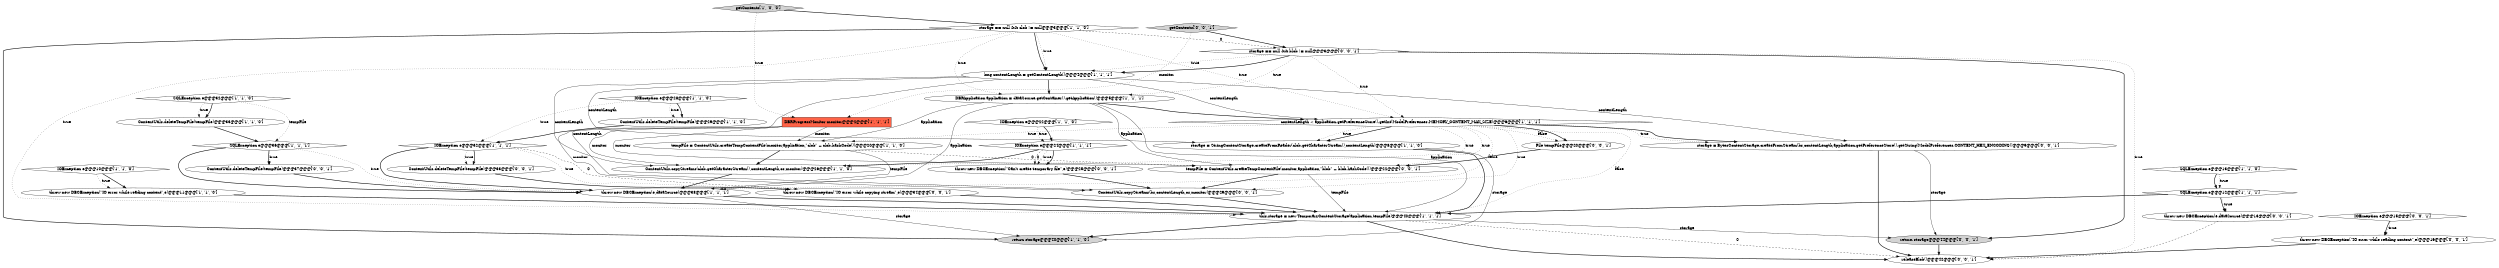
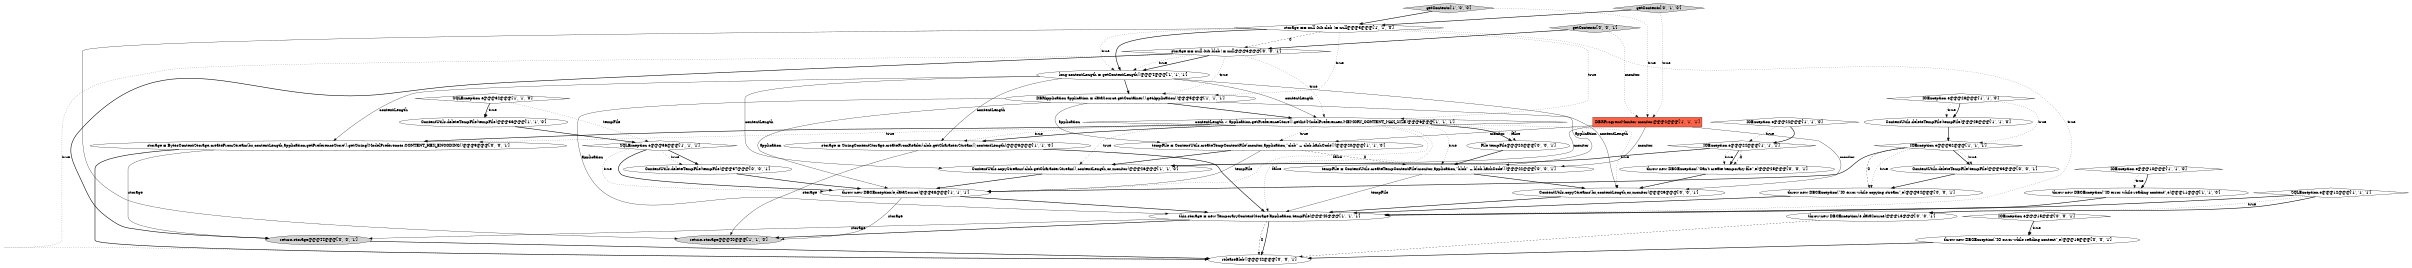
none -> (1659, 8)
(3, 156) -> (307, 40)
(2220, 169) -> none
